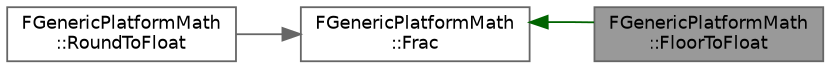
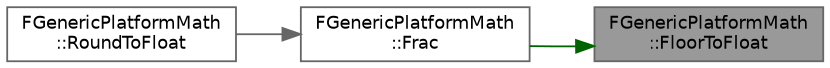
(571, 22) -> (553, 46)
